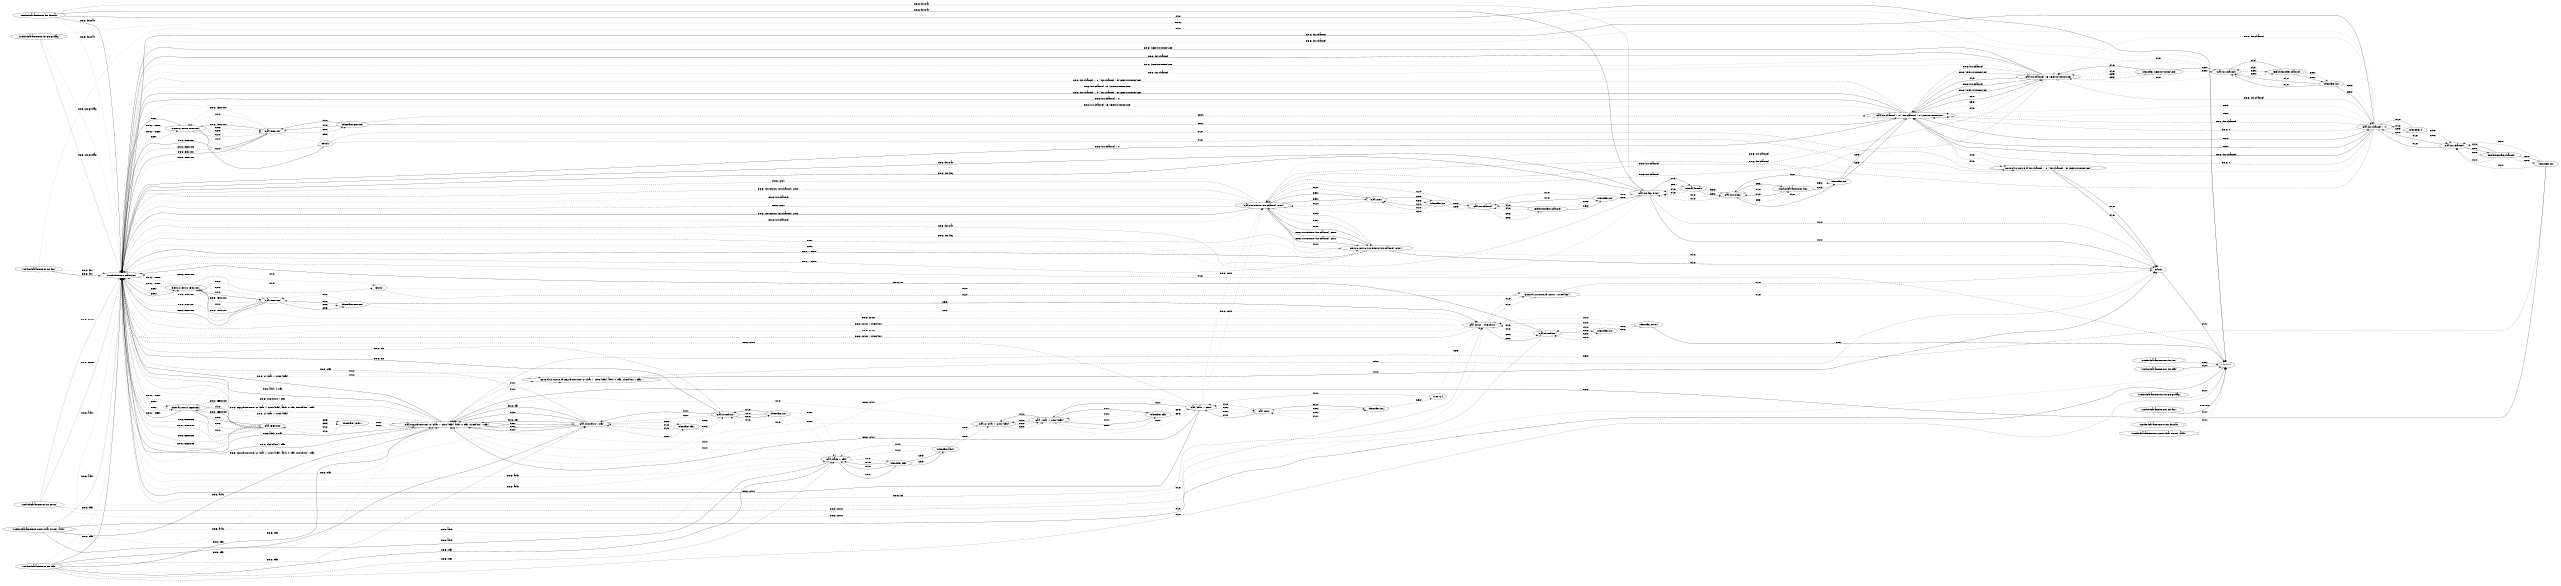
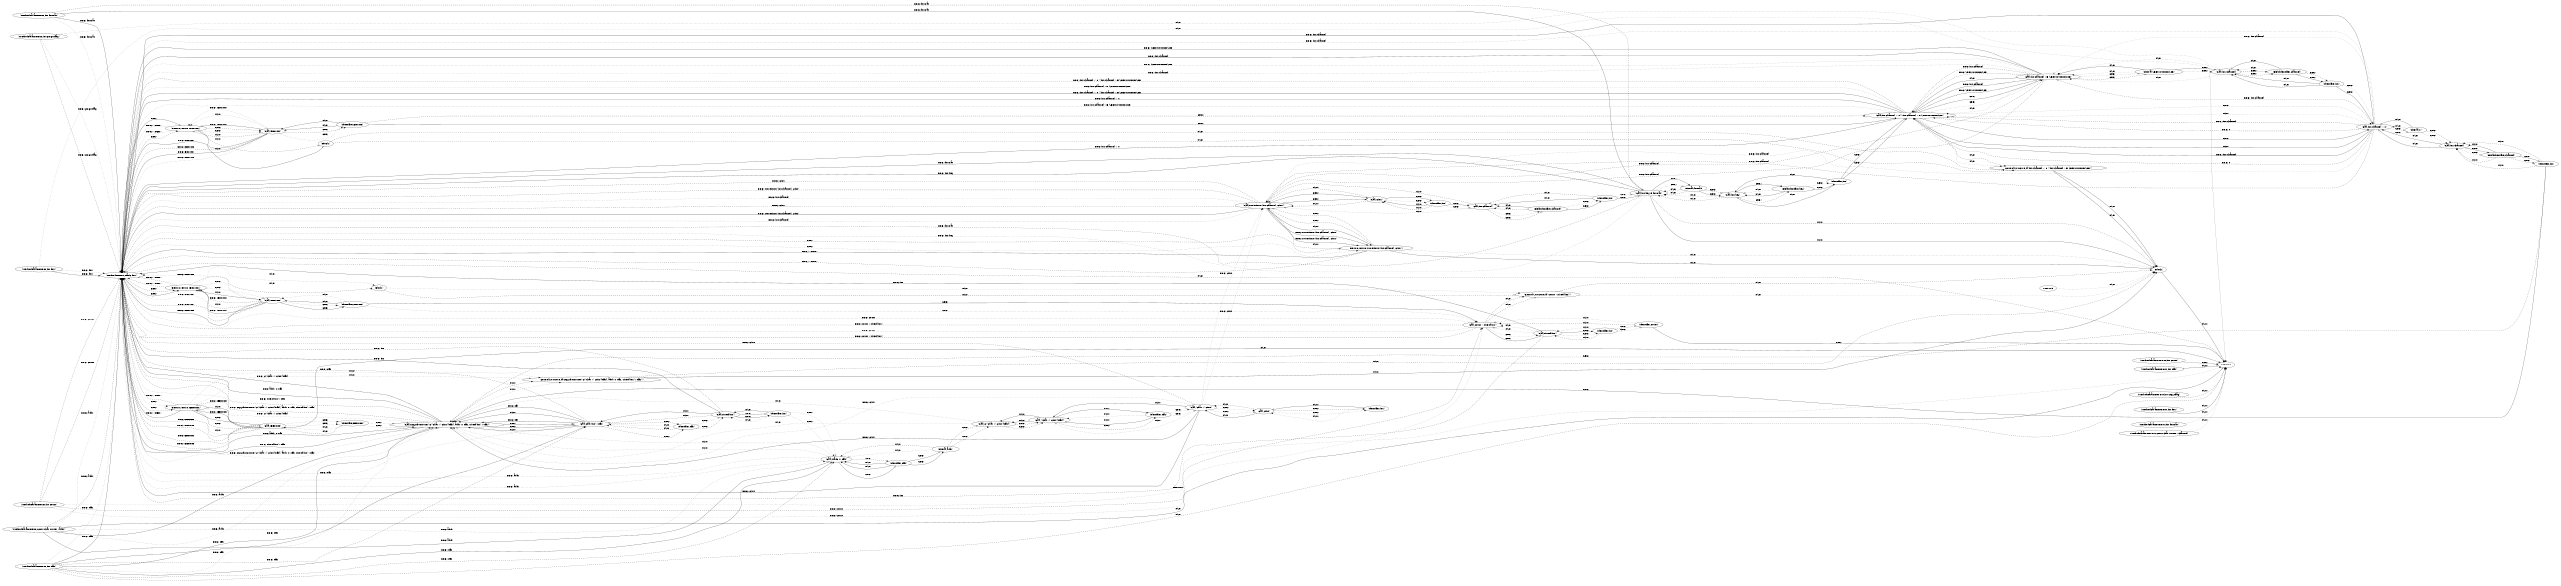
(1291, 17) -> (1226, 349)
(1179, 22) -> (1179, 22)
(2159, 72) -> (2159, 72)
(2416, 130) -> (2416, 130)
(1793, 189) -> (1793, 189)
(1649, 193) -> (1649, 193)
(1733, 195) -> (1733, 195)
(122, 275) -> (122, 275)
none -> (2048, 288)
(2159, 360) -> (2159, 360)
(2159, 395) -> (2159, 395)
(1438, 397) -> none
(2205, 406) -> (2205, 406)
(186, 408) -> (186, 408)
(352, 423) -> (352, 423)
(592, 424) -> (592, 424)
(2159, 433) -> (2159, 433)
(946, 449) -> (946, 449)
(1179, 488) -> (1179, 488)
